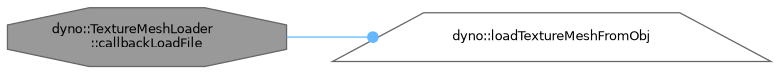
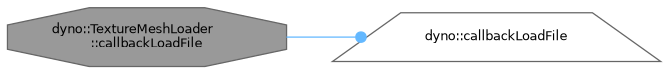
(552, 37) -> (497, 37)
